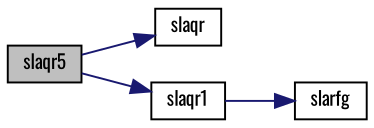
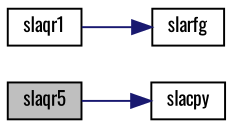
(188, 27) -> (188, 101)
(107, 80) -> none
